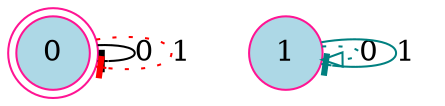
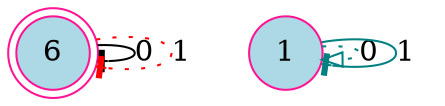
(53, 53) -> (53, 53)
